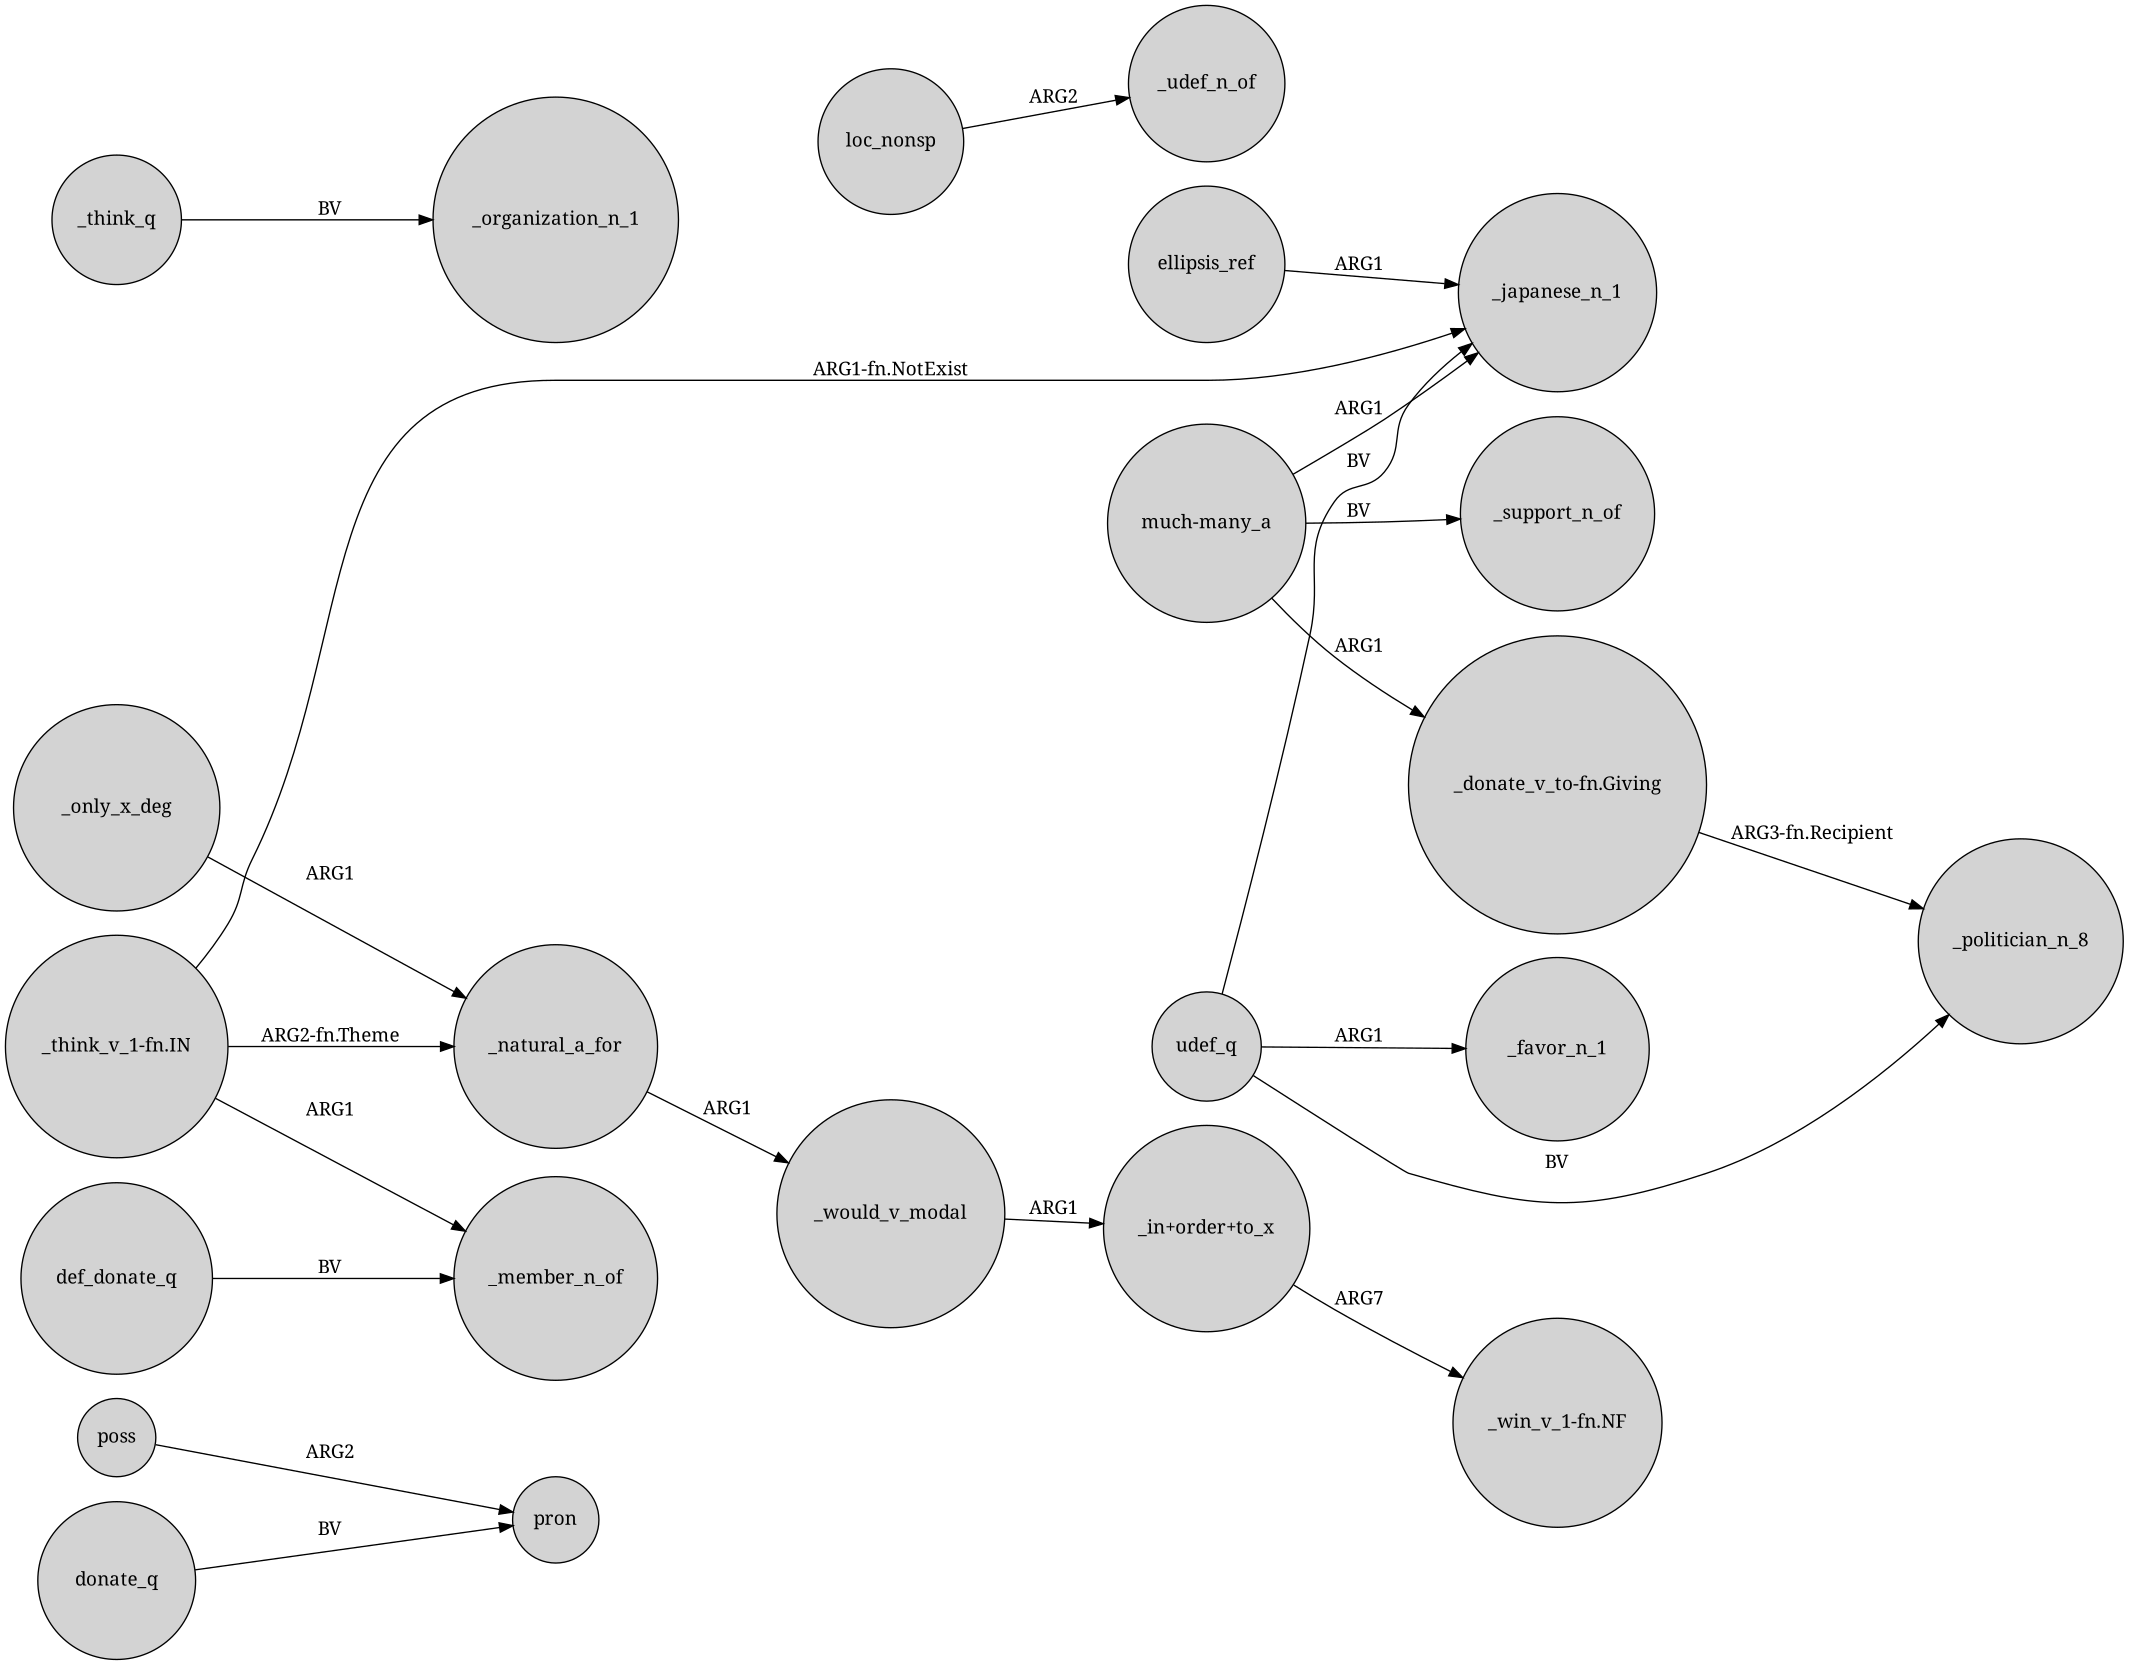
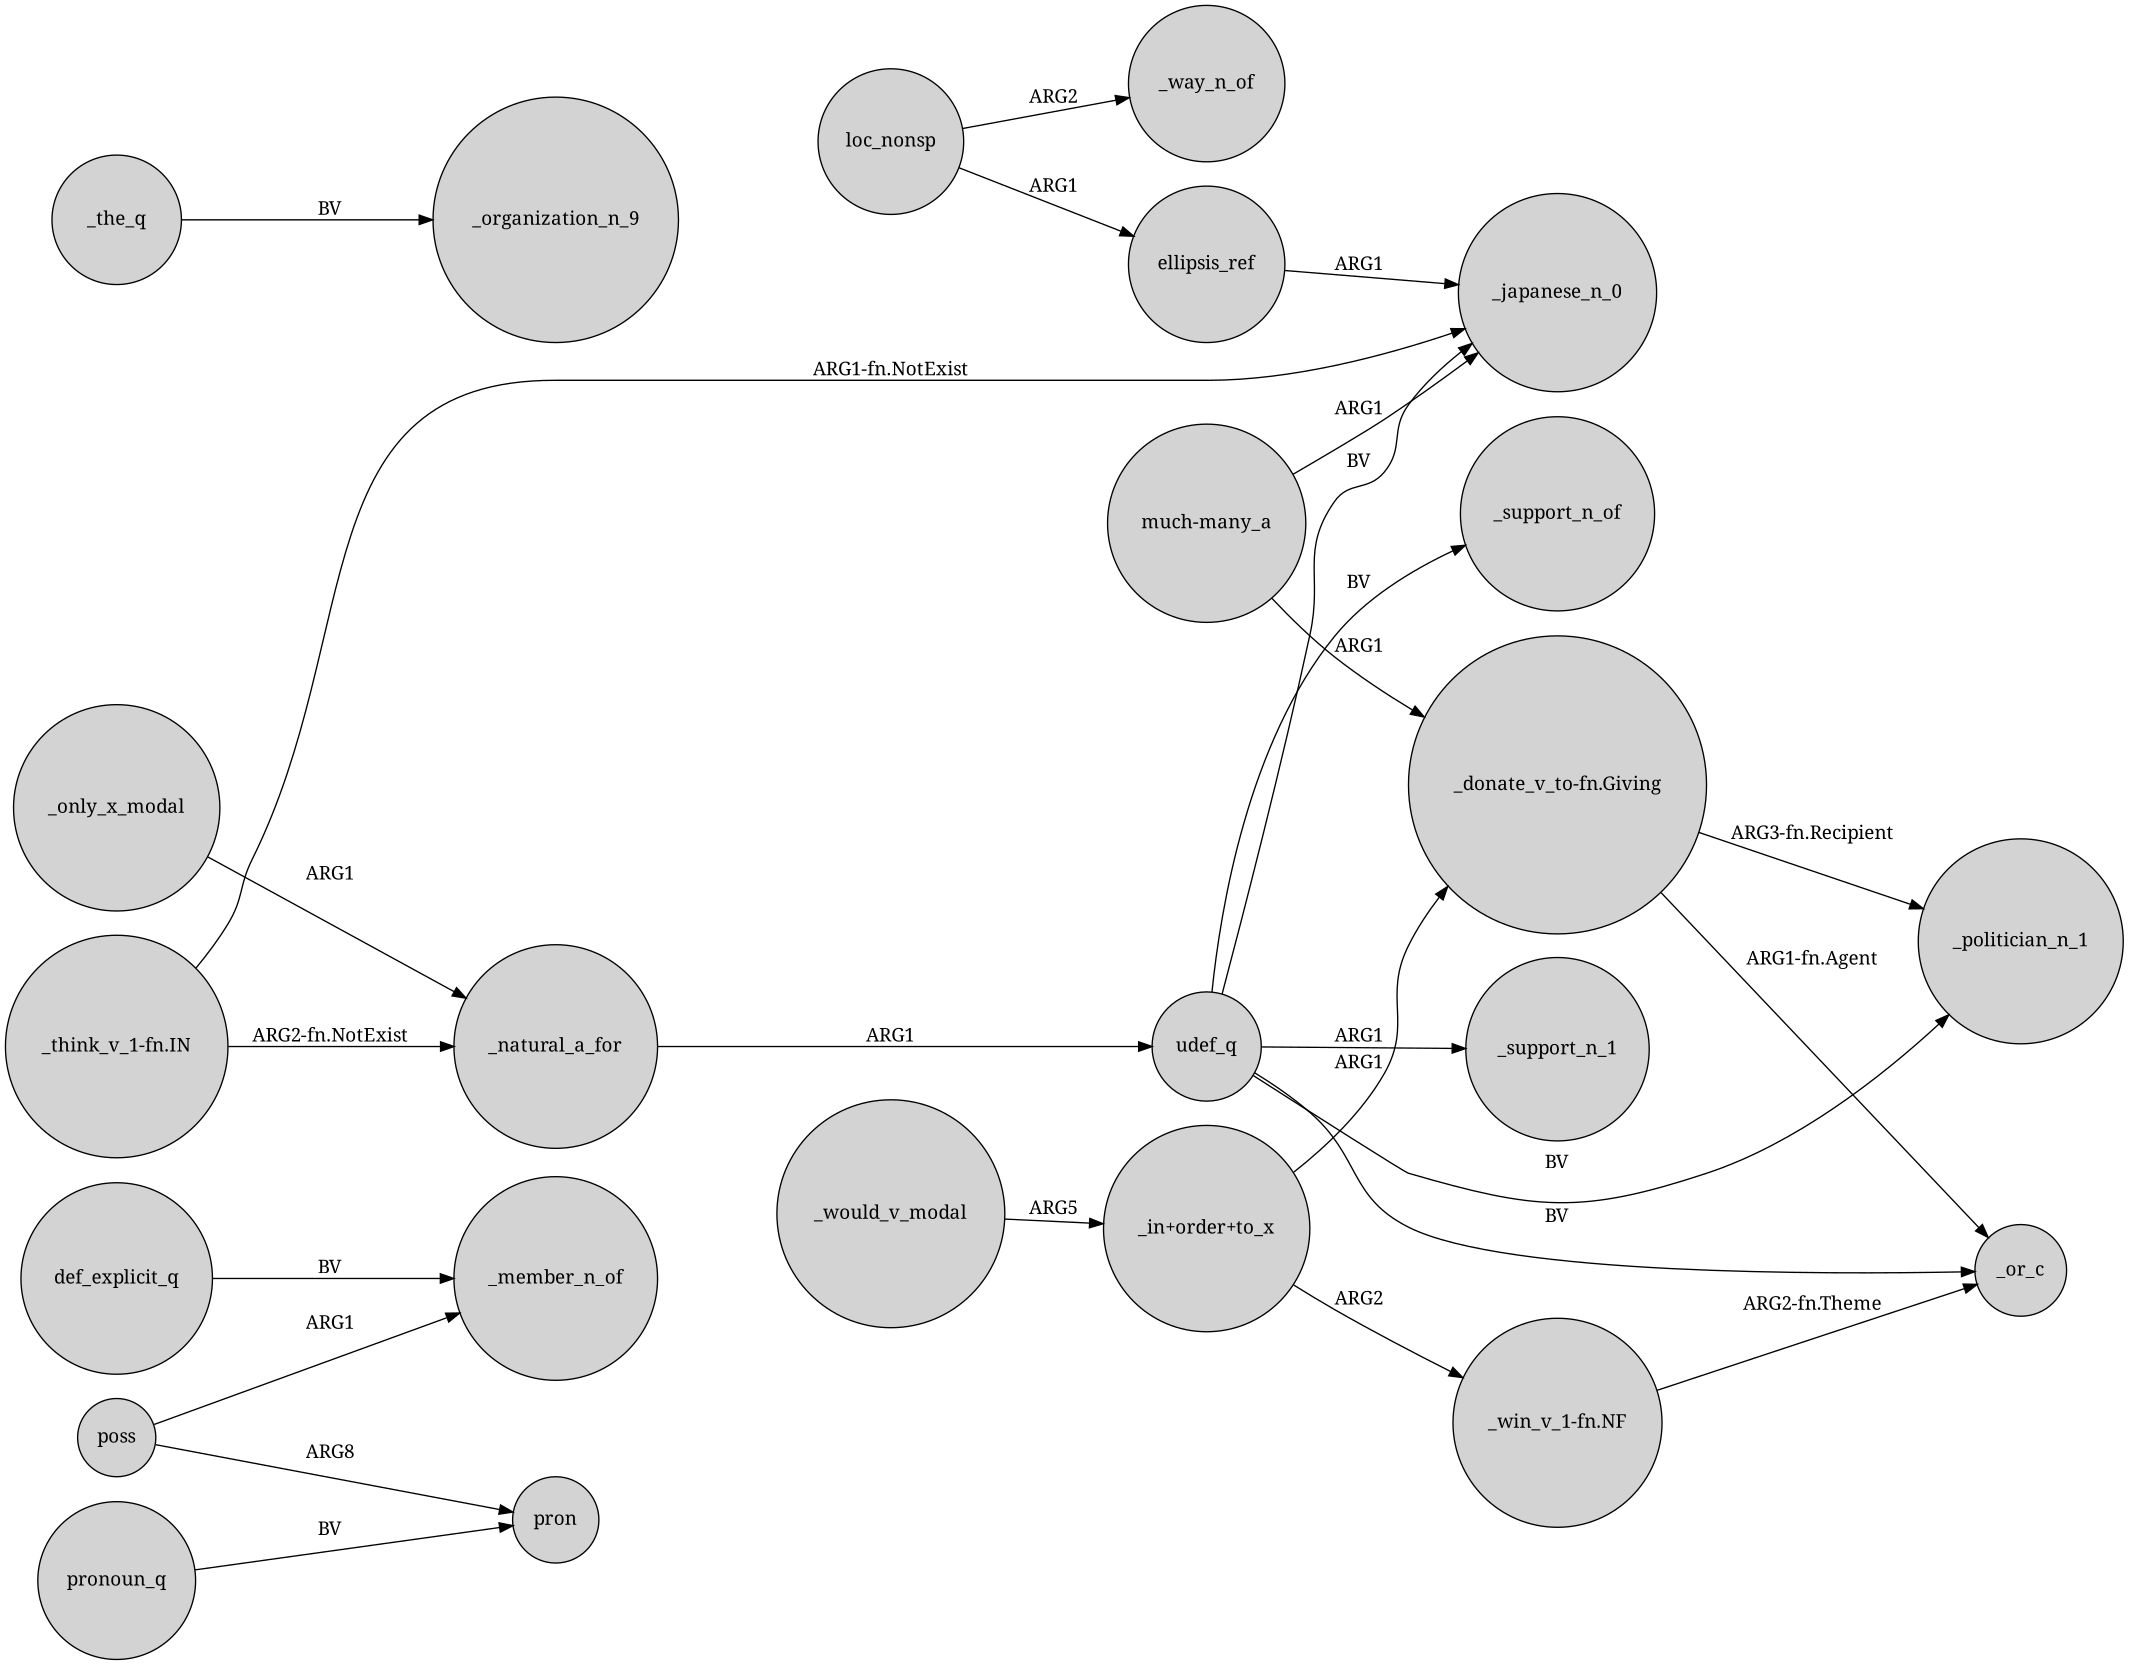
(1207, 84) -> (1207, 84)
none -> (1040, 200)
(117, 220) -> (117, 220)
(556, 220) -> (556, 220)
(1558, 293) -> (1558, 293)
(1376, 522) -> (1275, 737)
(117, 808) -> (117, 808)
(2021, 941) -> (2021, 941)
(331, 1036) -> (331, 1036)
(1558, 1049) -> (1558, 1049)
none -> (1392, 1056)
(712, 1124) -> (898, 1047)
(334, 1162) -> (300, 1371)
(1054, 1209) -> (1054, 1209)
none -> (2021, 1270)
(117, 1278) -> (117, 1278)
(1359, 1299) -> (1359, 1299)
(331, 1453) -> (331, 1453)
(117, 1581) -> (117, 1581)
